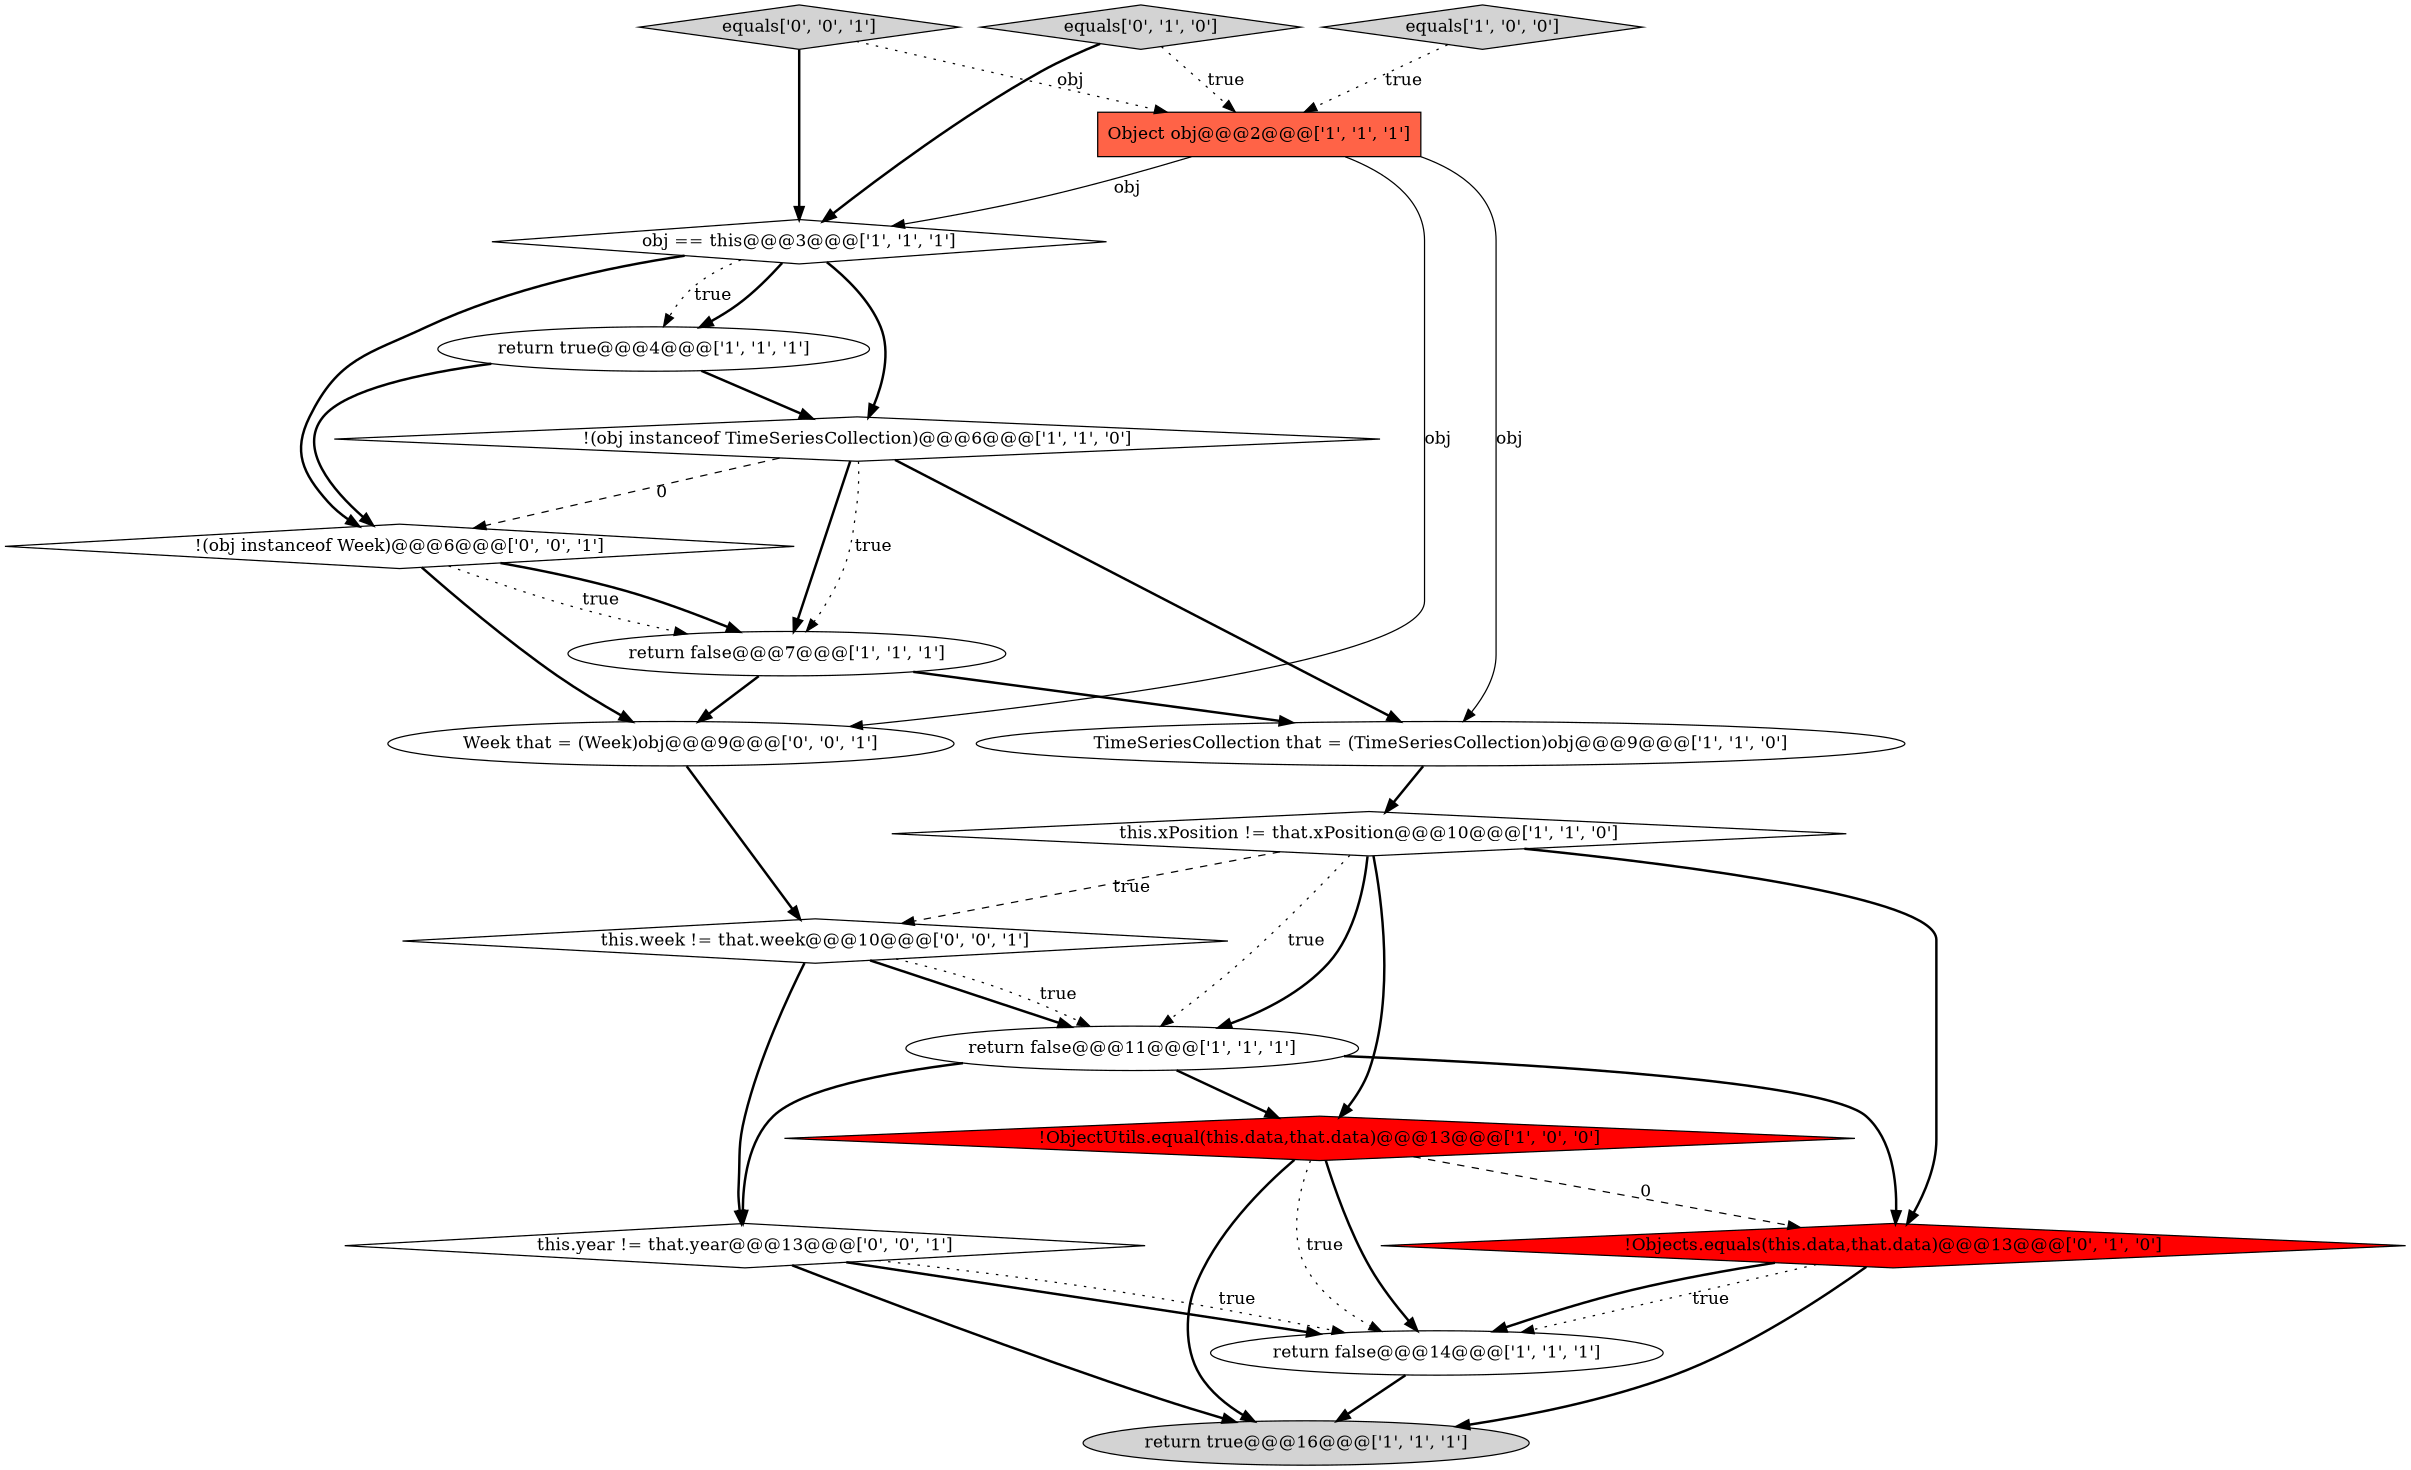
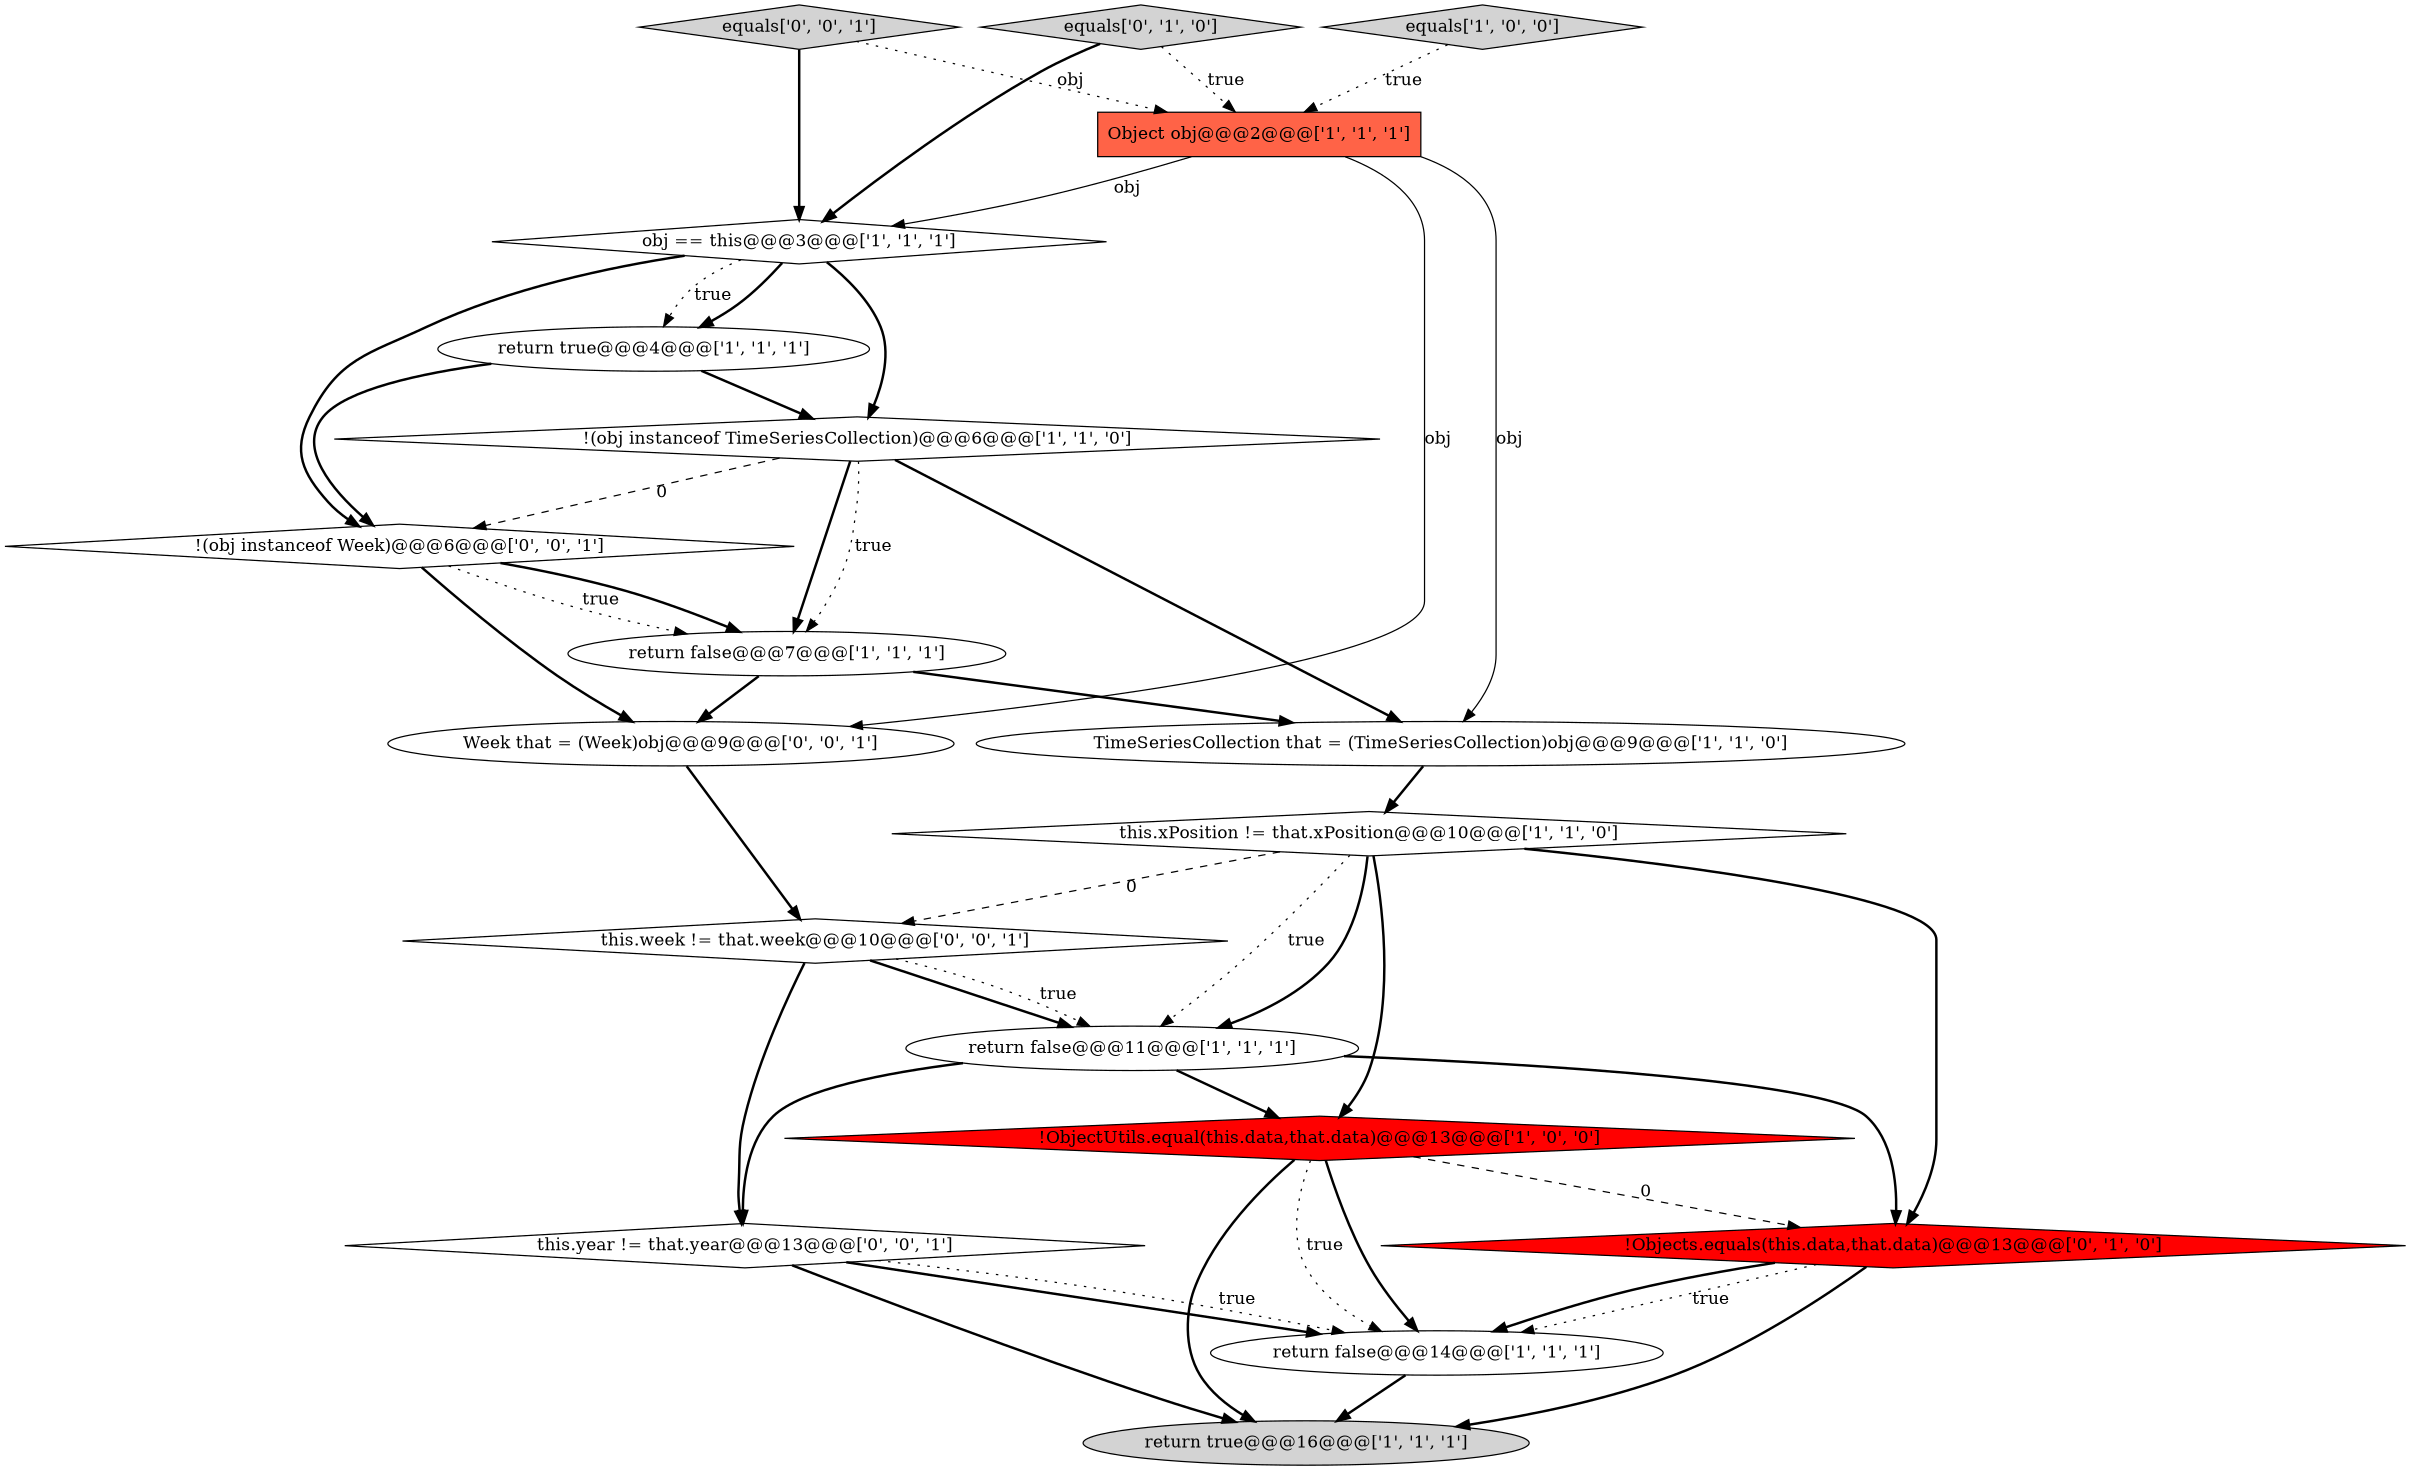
(1132, 887) -> (1132, 887)
